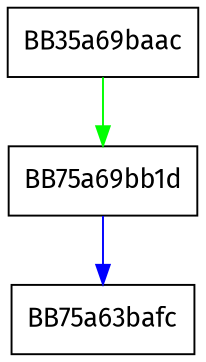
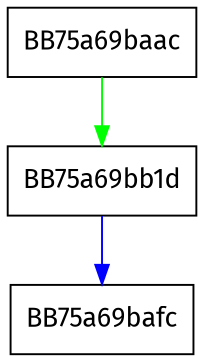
(103, 42) -> (102, 42)
(103, 320) -> (102, 320)
